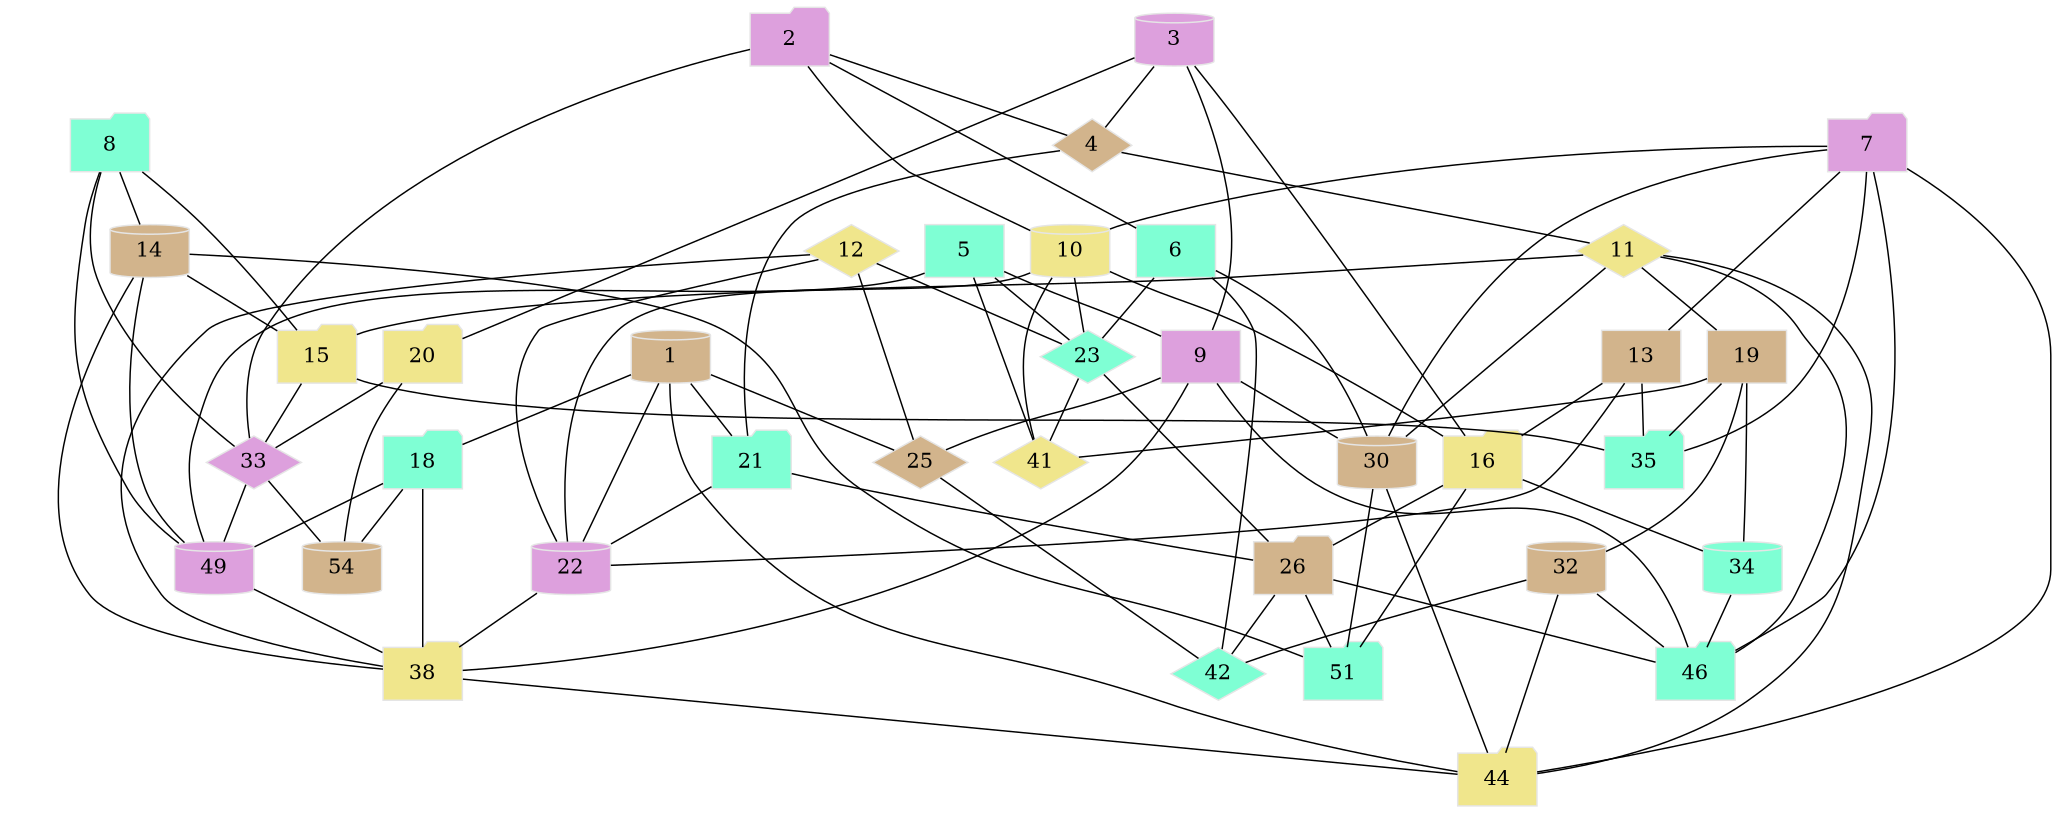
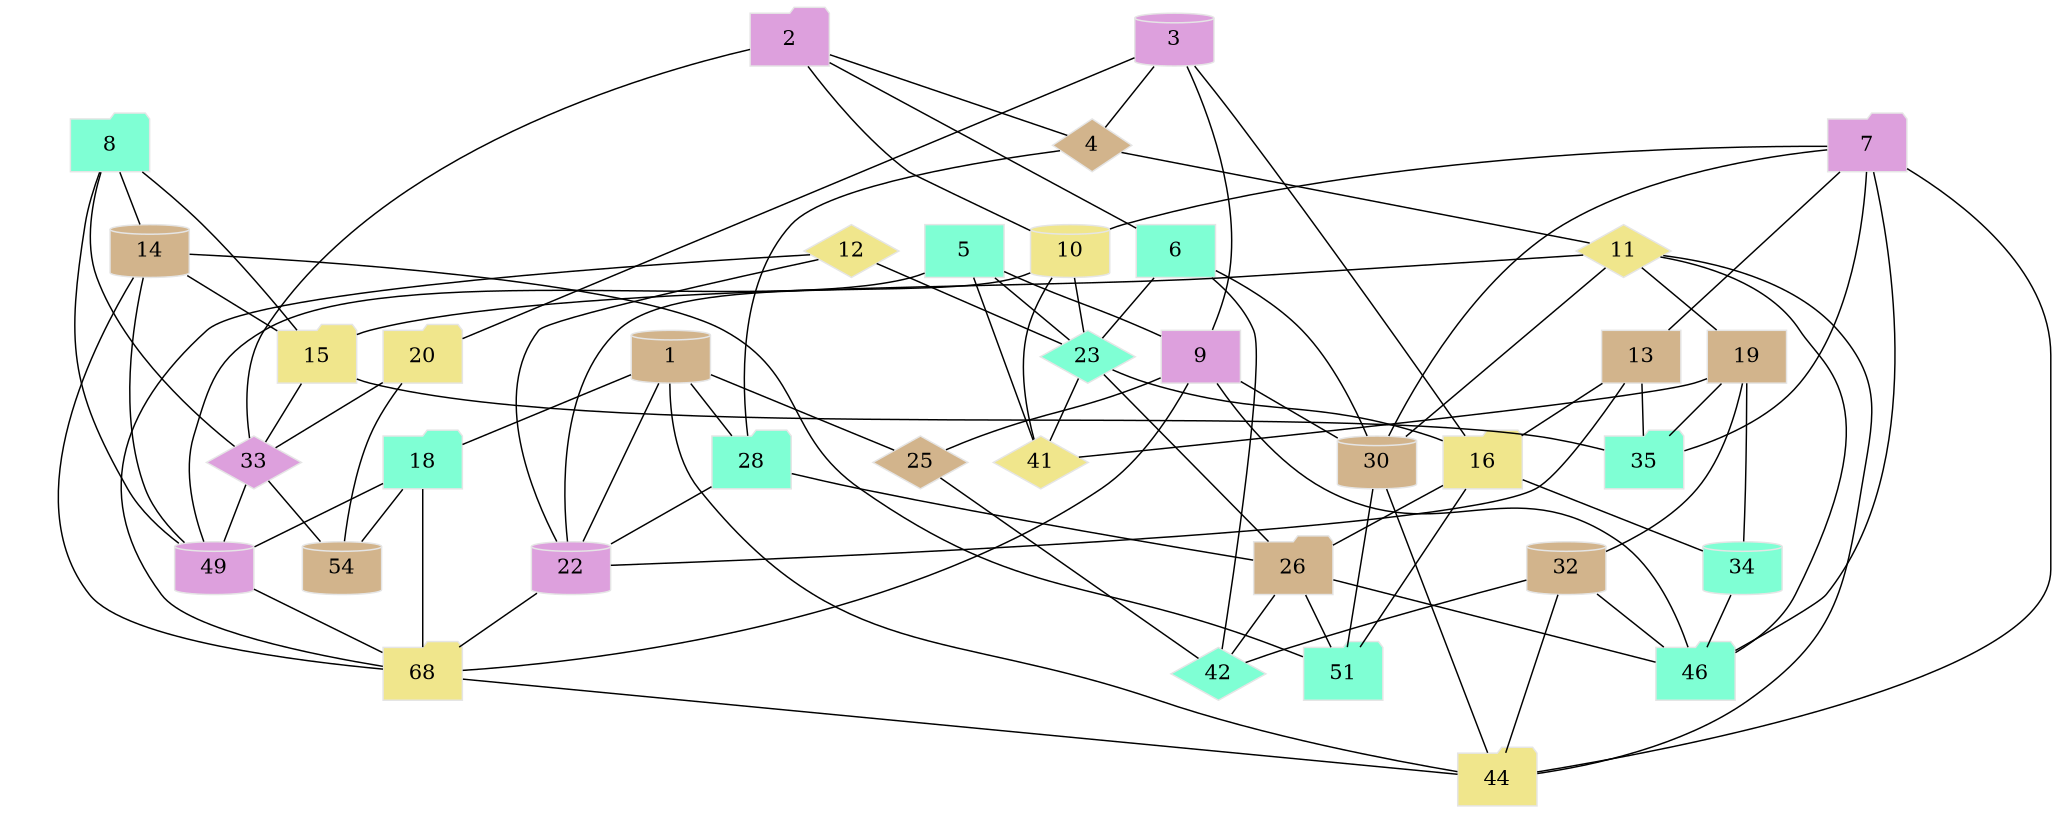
(1281, 344) -> (1243, 403)
(886, 357) -> none
(752, 462) -> (752, 462)
(423, 674) -> (423, 674)
